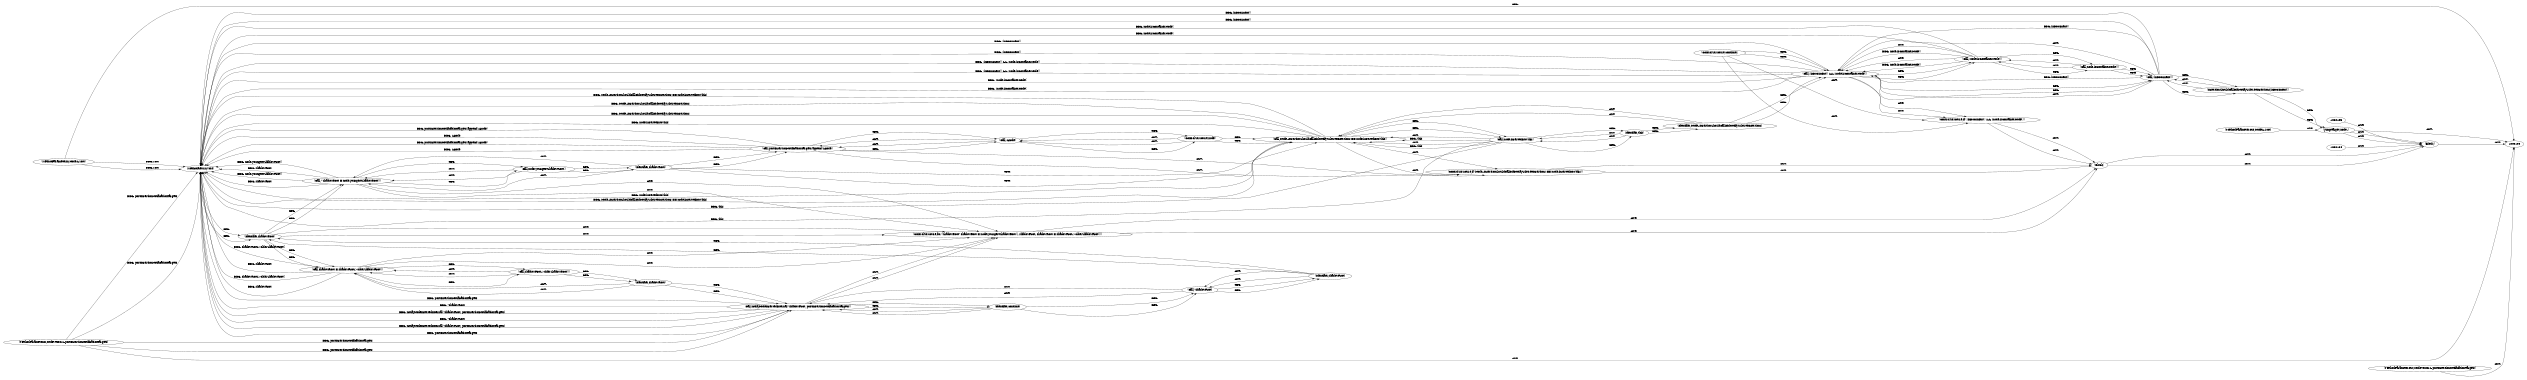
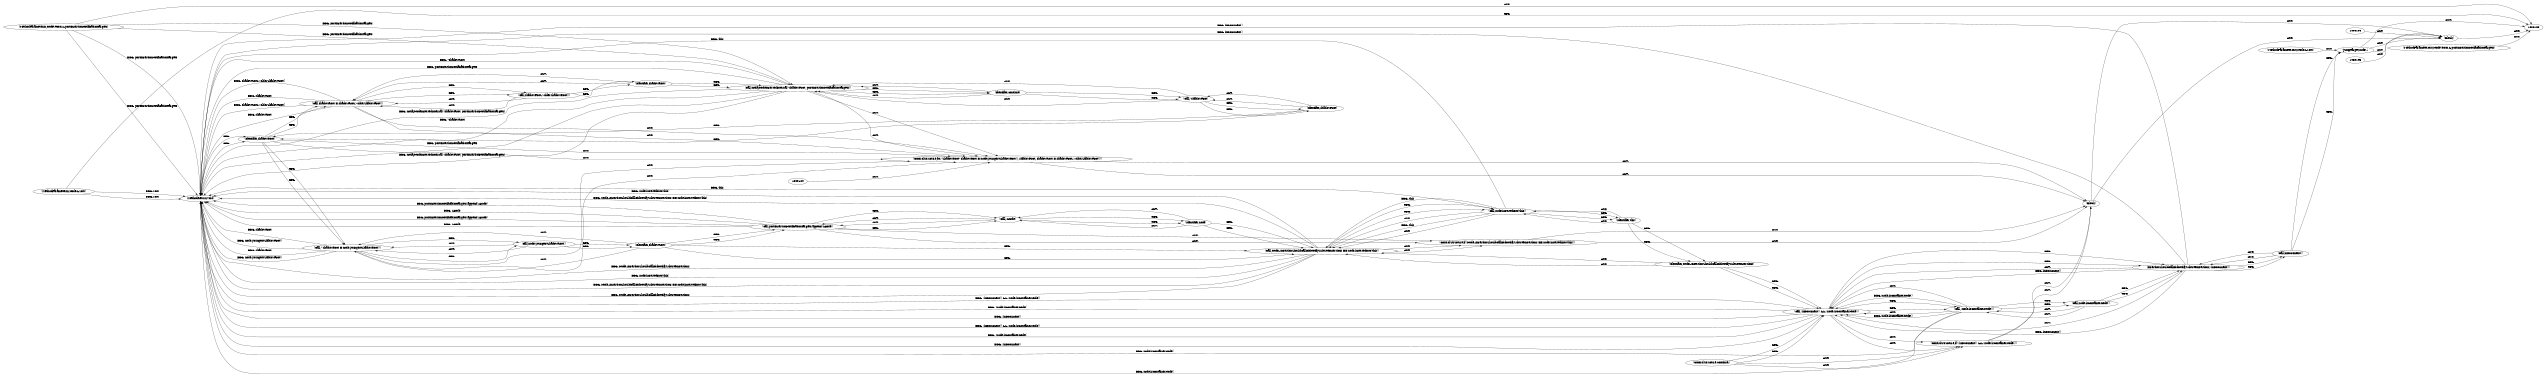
(2160, 78) -> (2188, 267)
(2248, 90) -> (2290, 254)
(1200, 139) -> (1196, 223)
none -> (798, 181)
